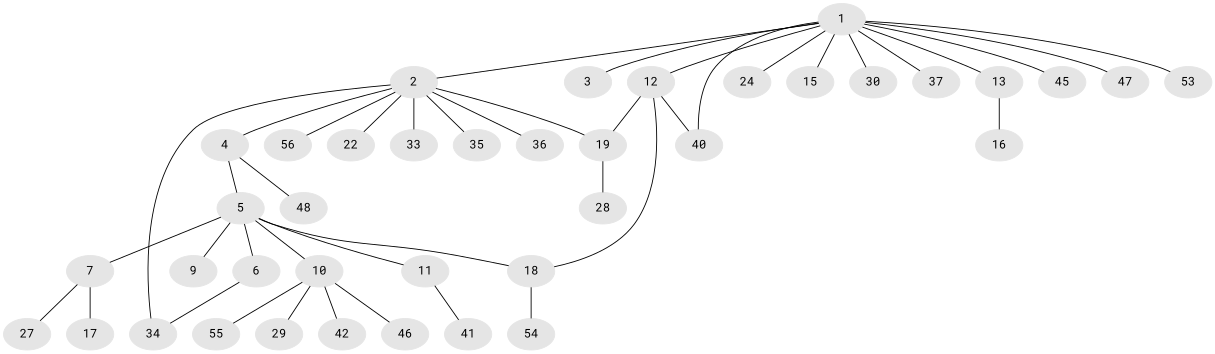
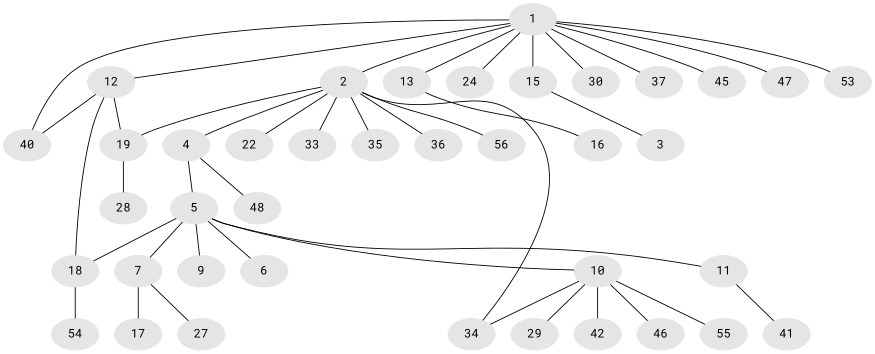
(684, 48) -> (597, 114)
(205, 303) -> (535, 303)
